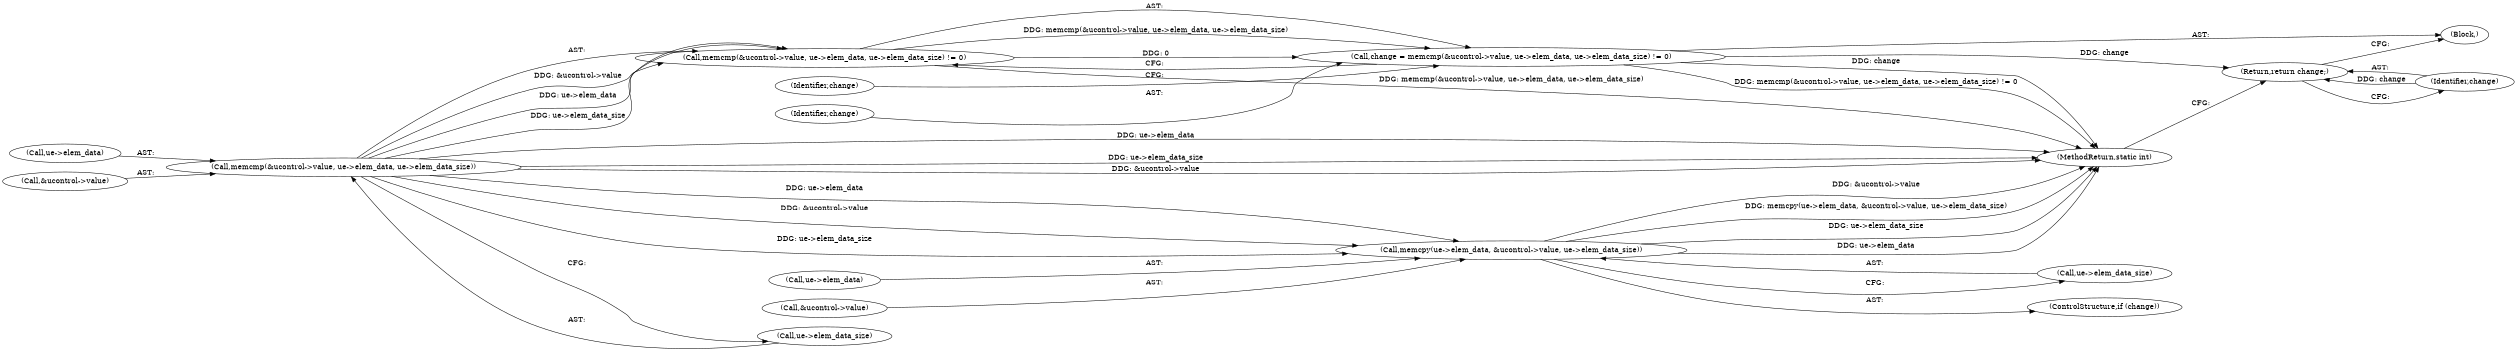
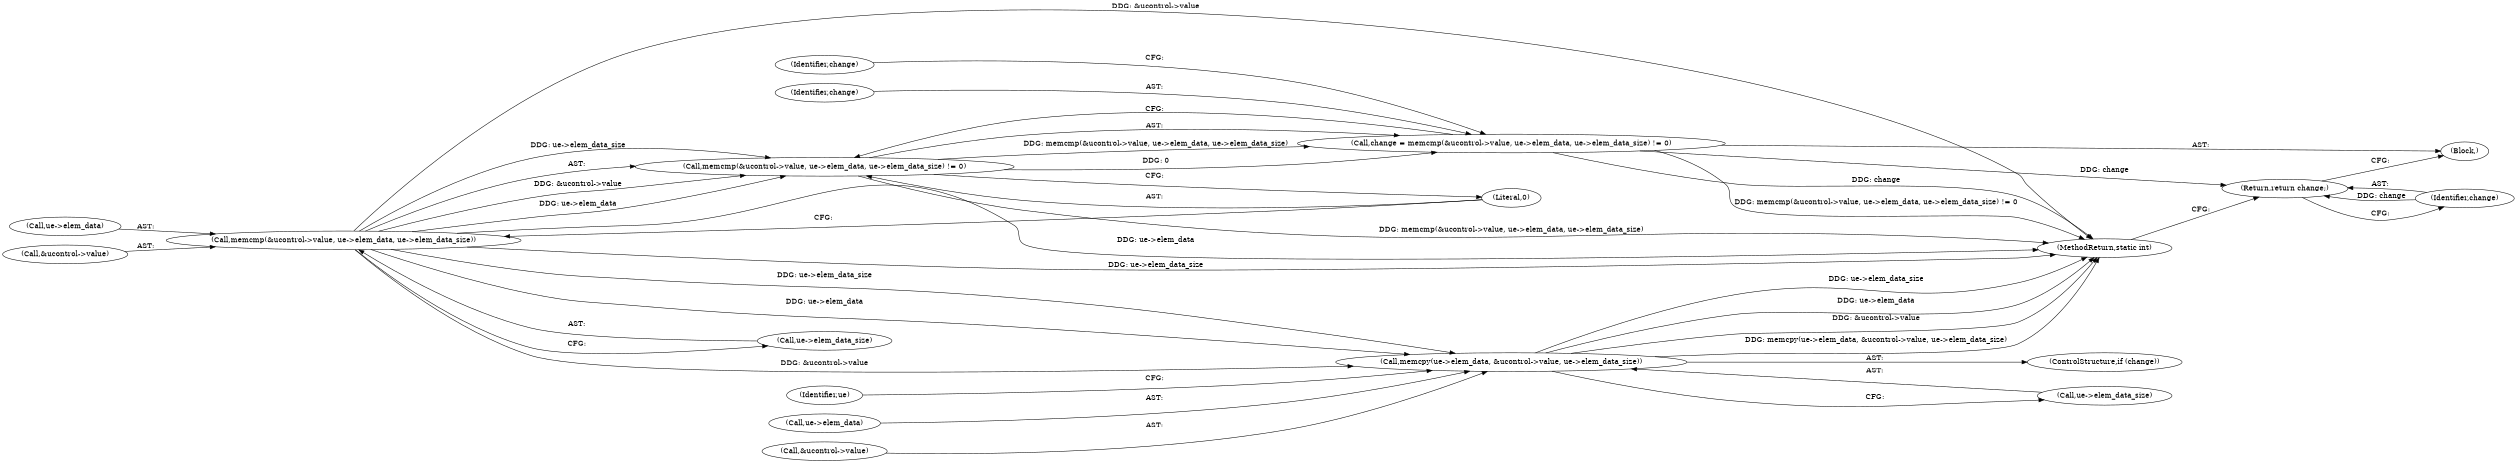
none -> (1511, 198)
none -> (825, 395)
